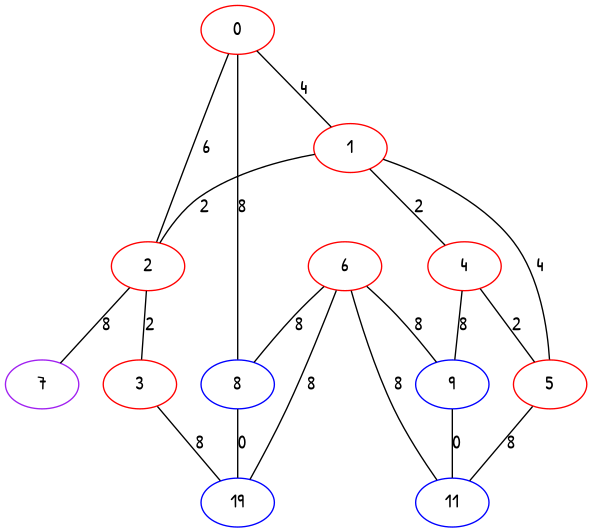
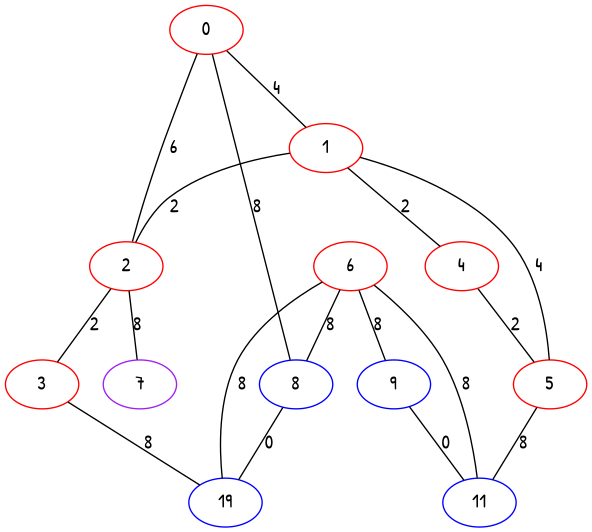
(458, 325) -> none
